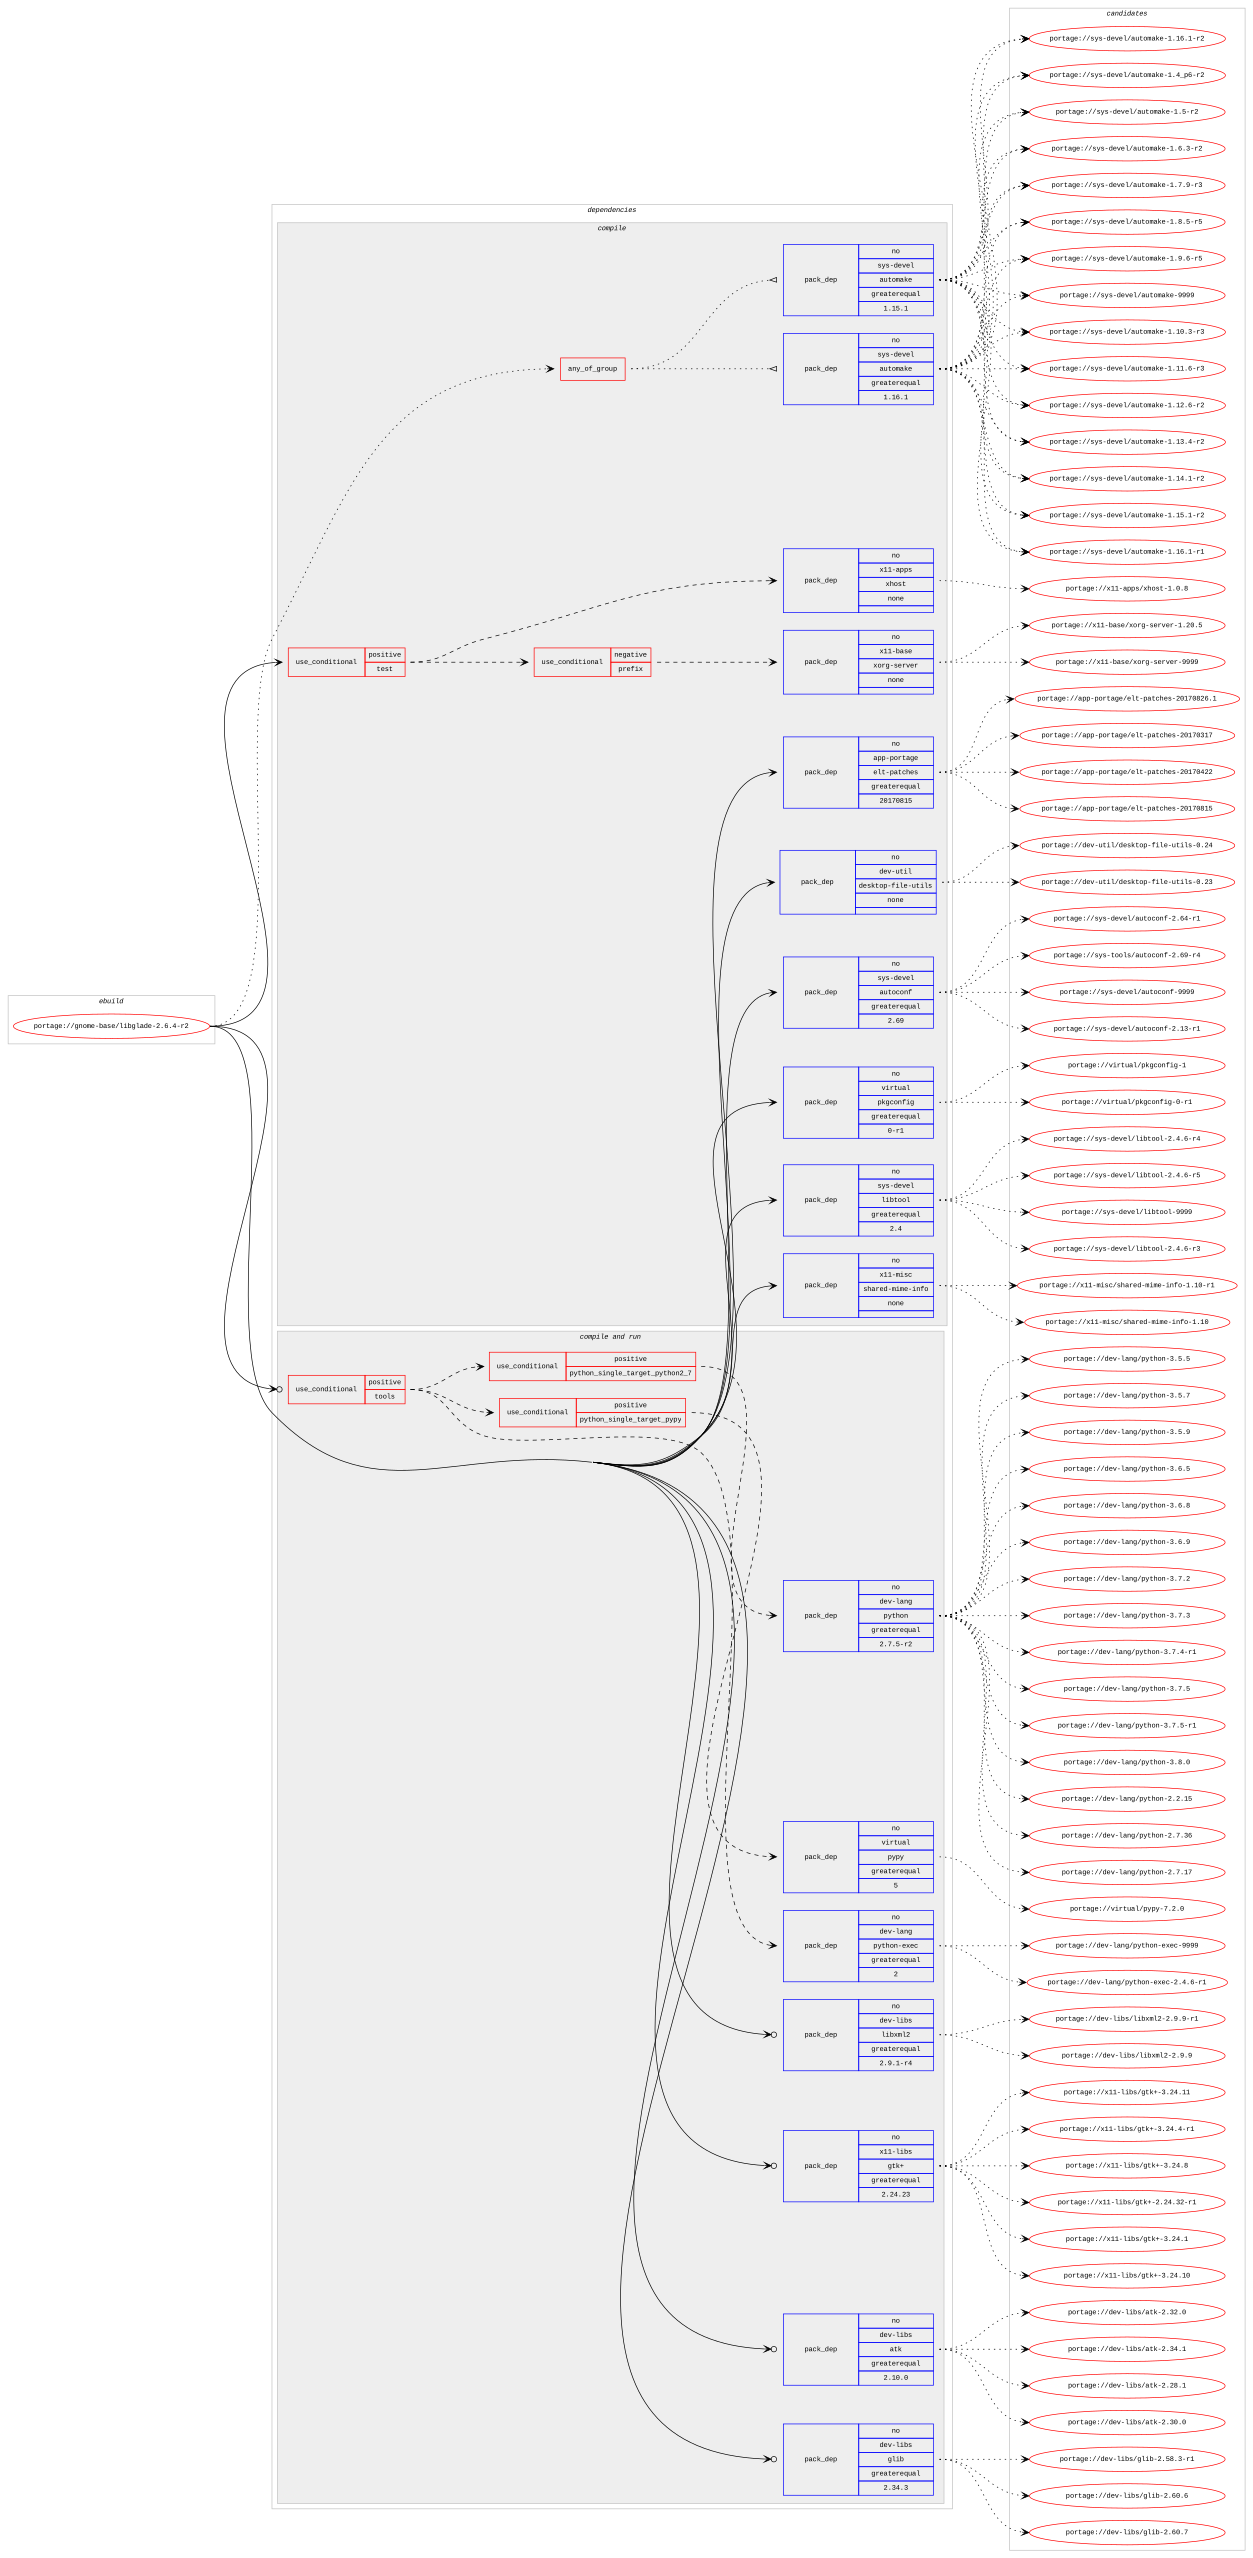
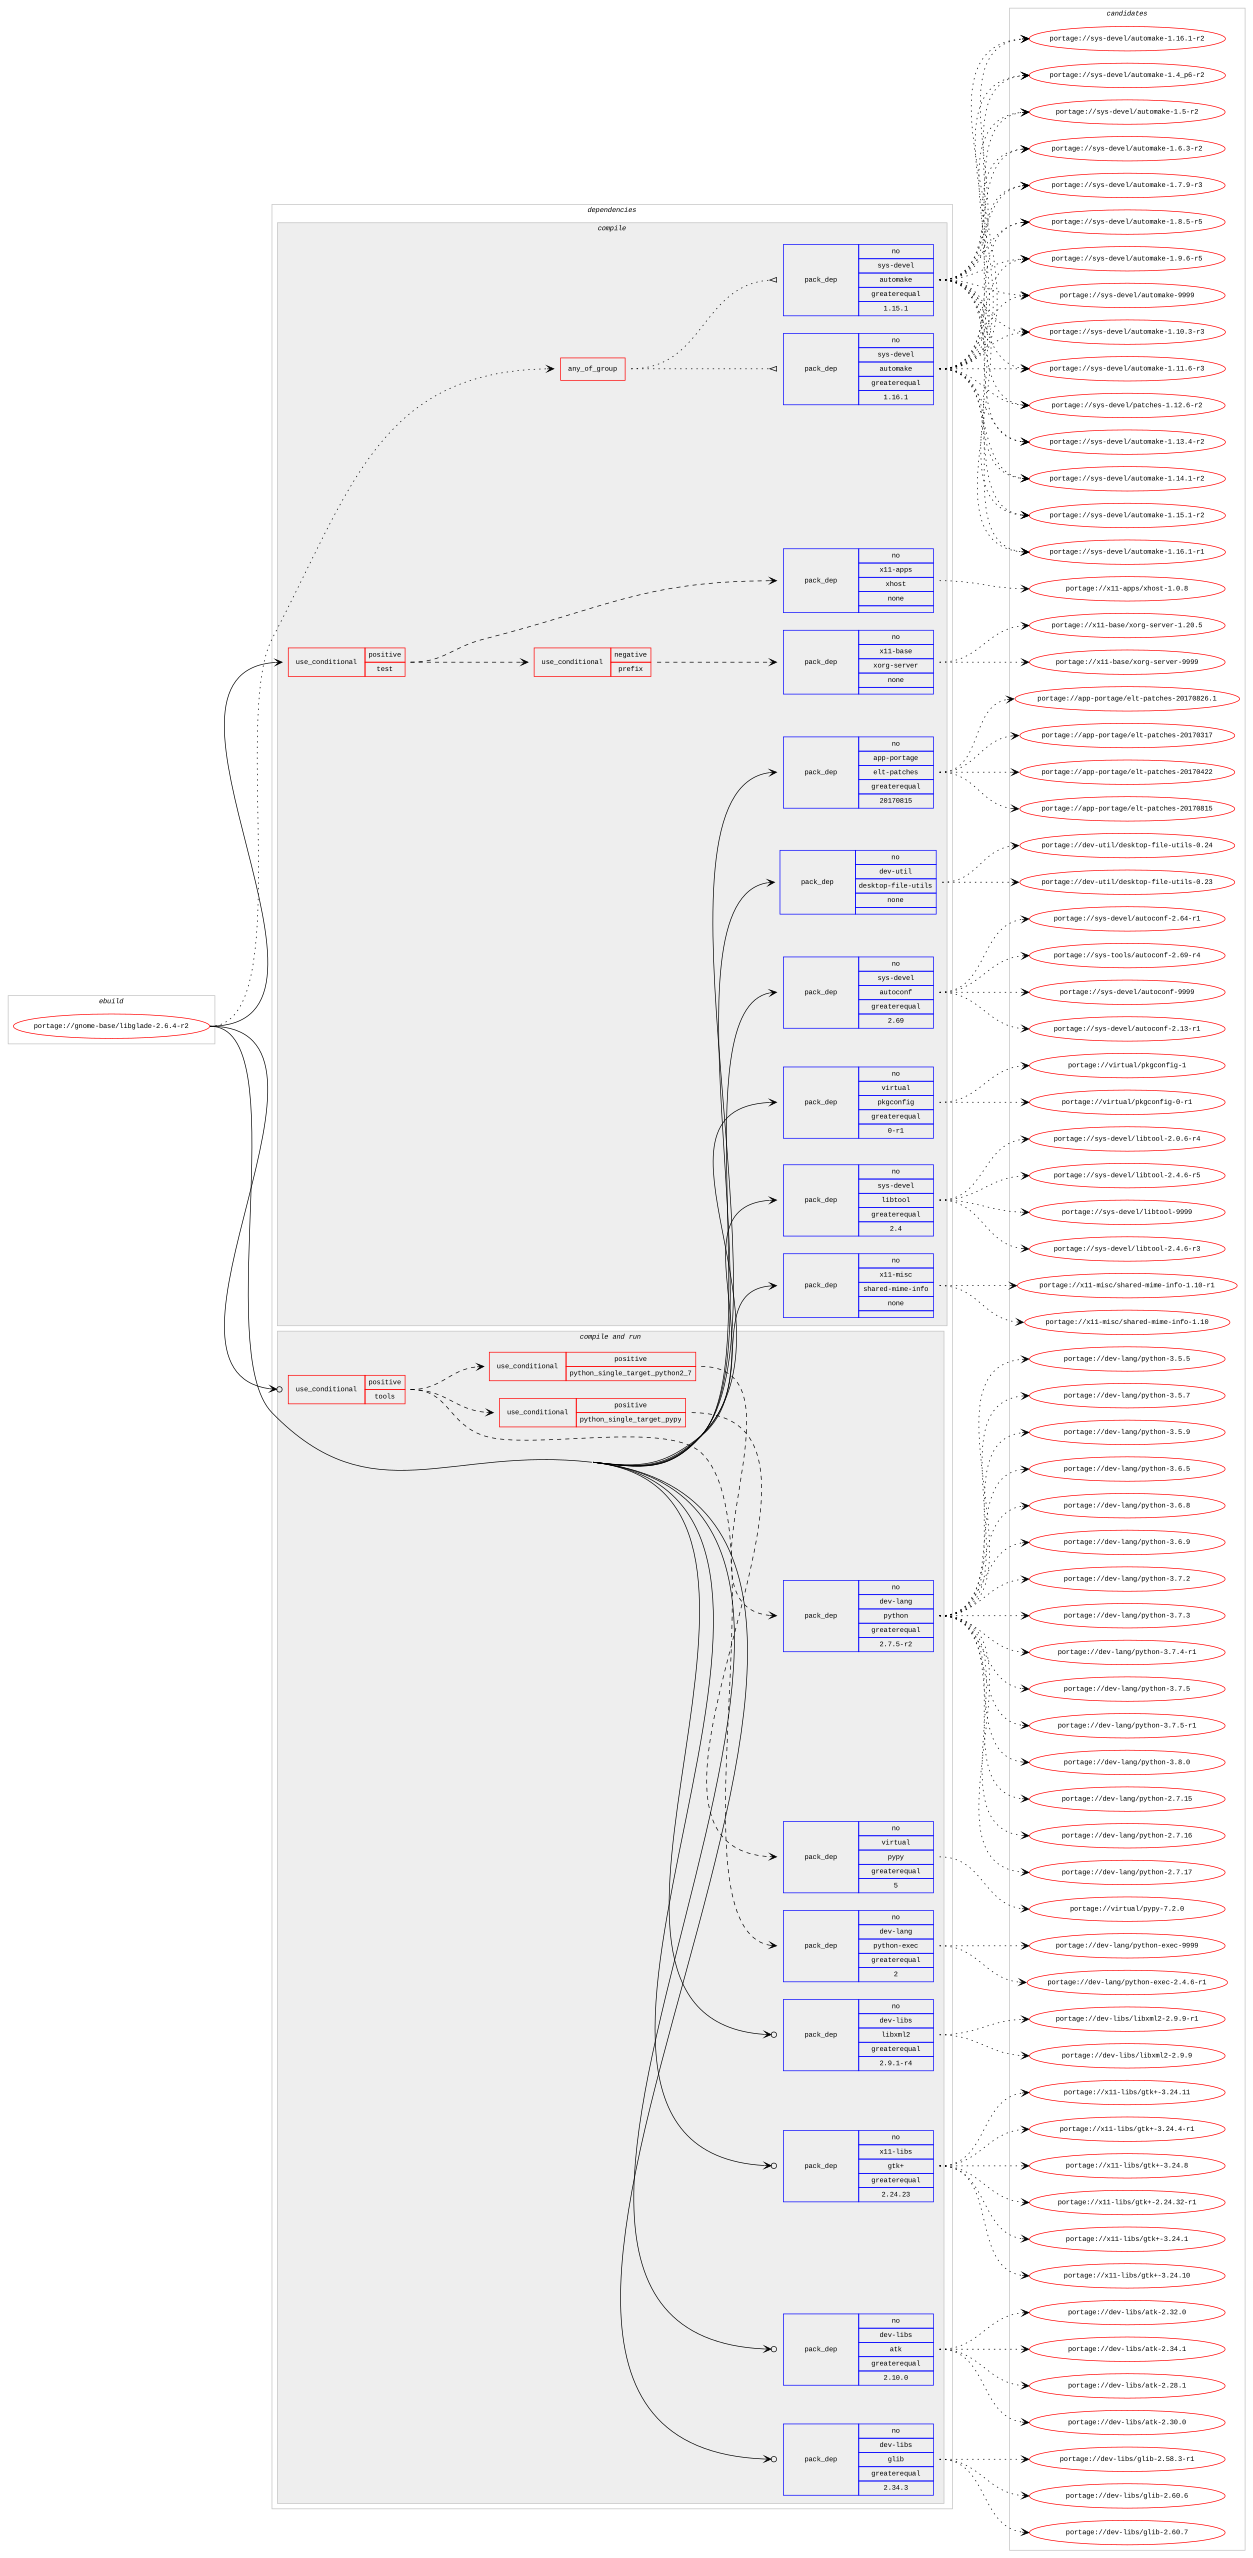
(1127, 405) -> (1127, 405)
(1127, 1139) -> (1127, 1139)
(1127, 1799) -> (1127, 1799)
(1127, 1836) -> (1127, 1836)
